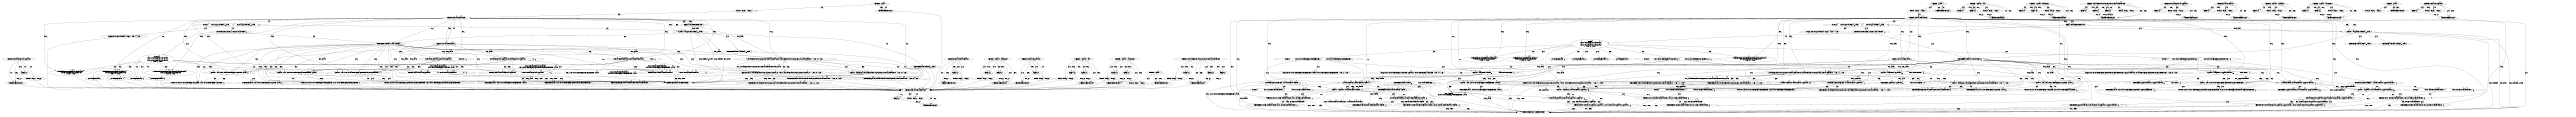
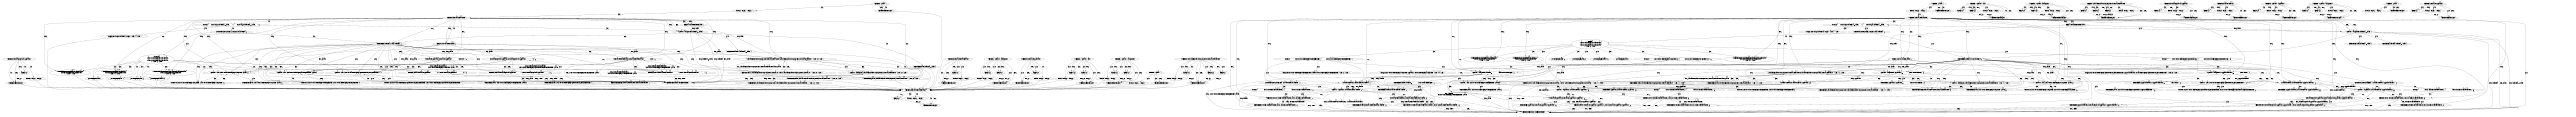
(1846, 83) -> none
(1320, 87) -> (1320, 87)
none -> (1619, 90)
(1370, 93) -> (1396, 86)
none -> (1538, 105)
